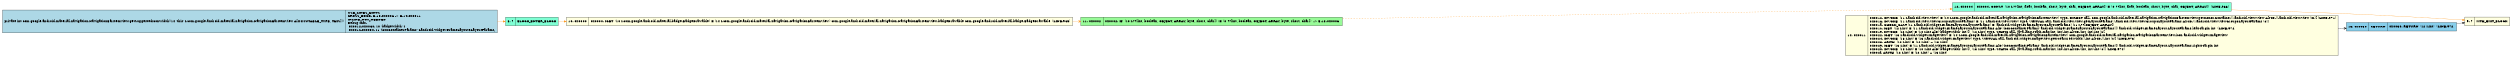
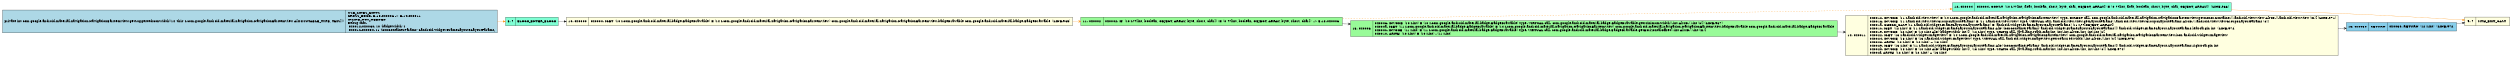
(561, 21) -> (561, 21)
(2492, 21) -> (2492, 21)
none -> (1594, 29)
